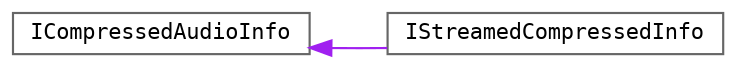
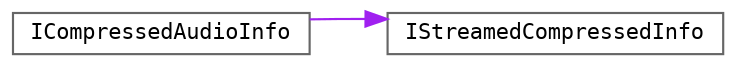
(360, 48) -> (338, 19)
